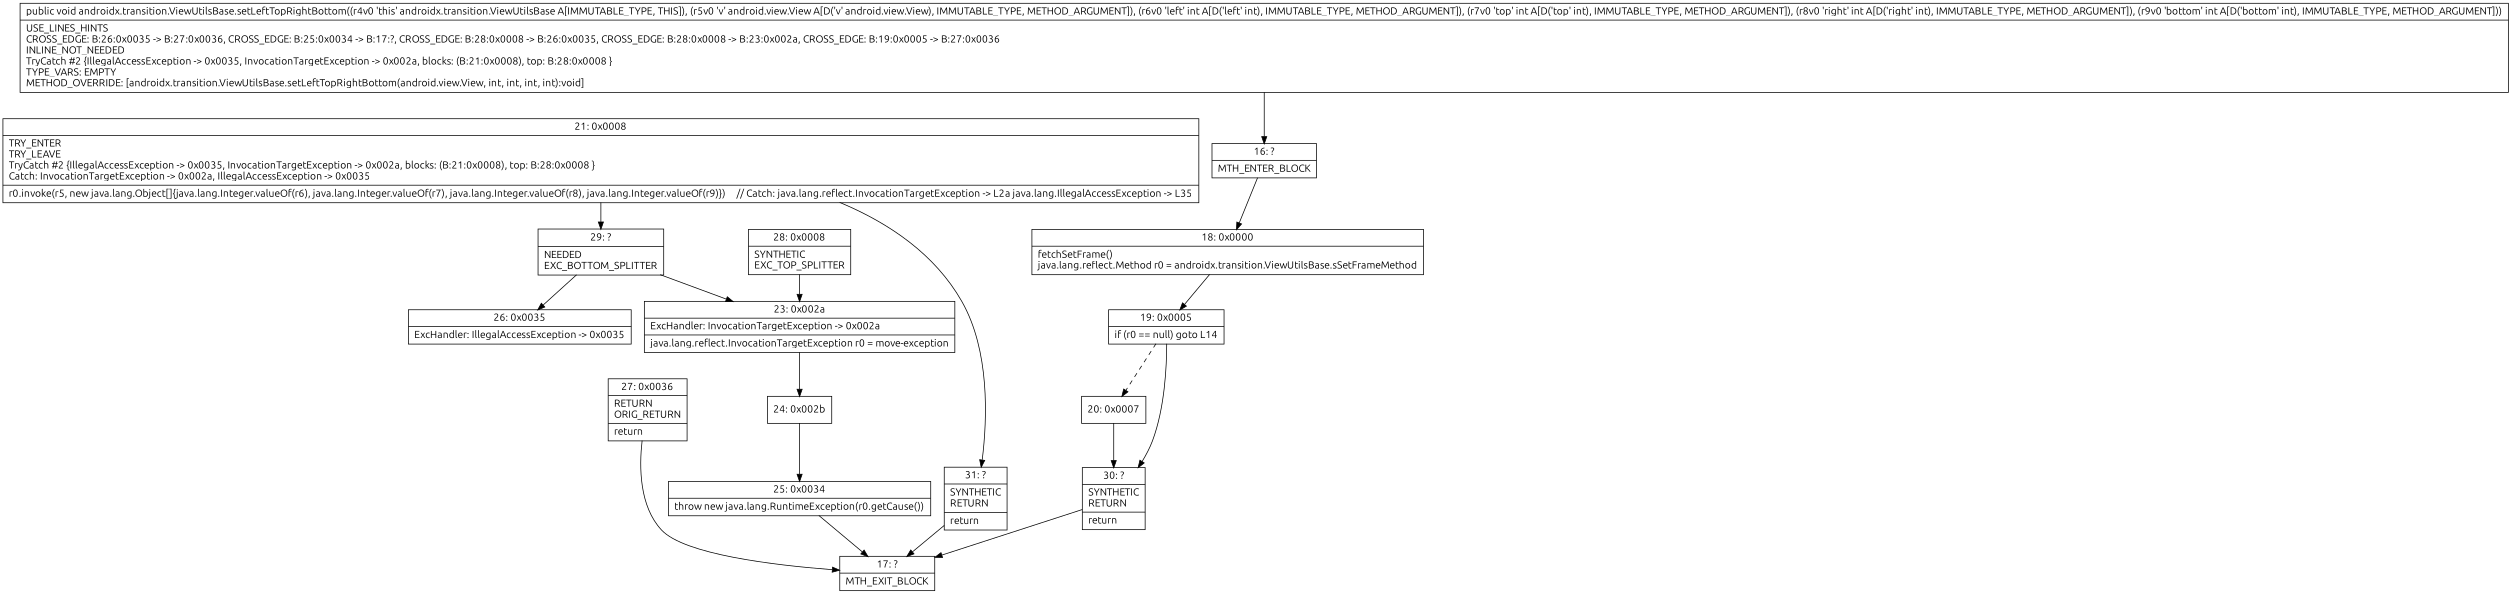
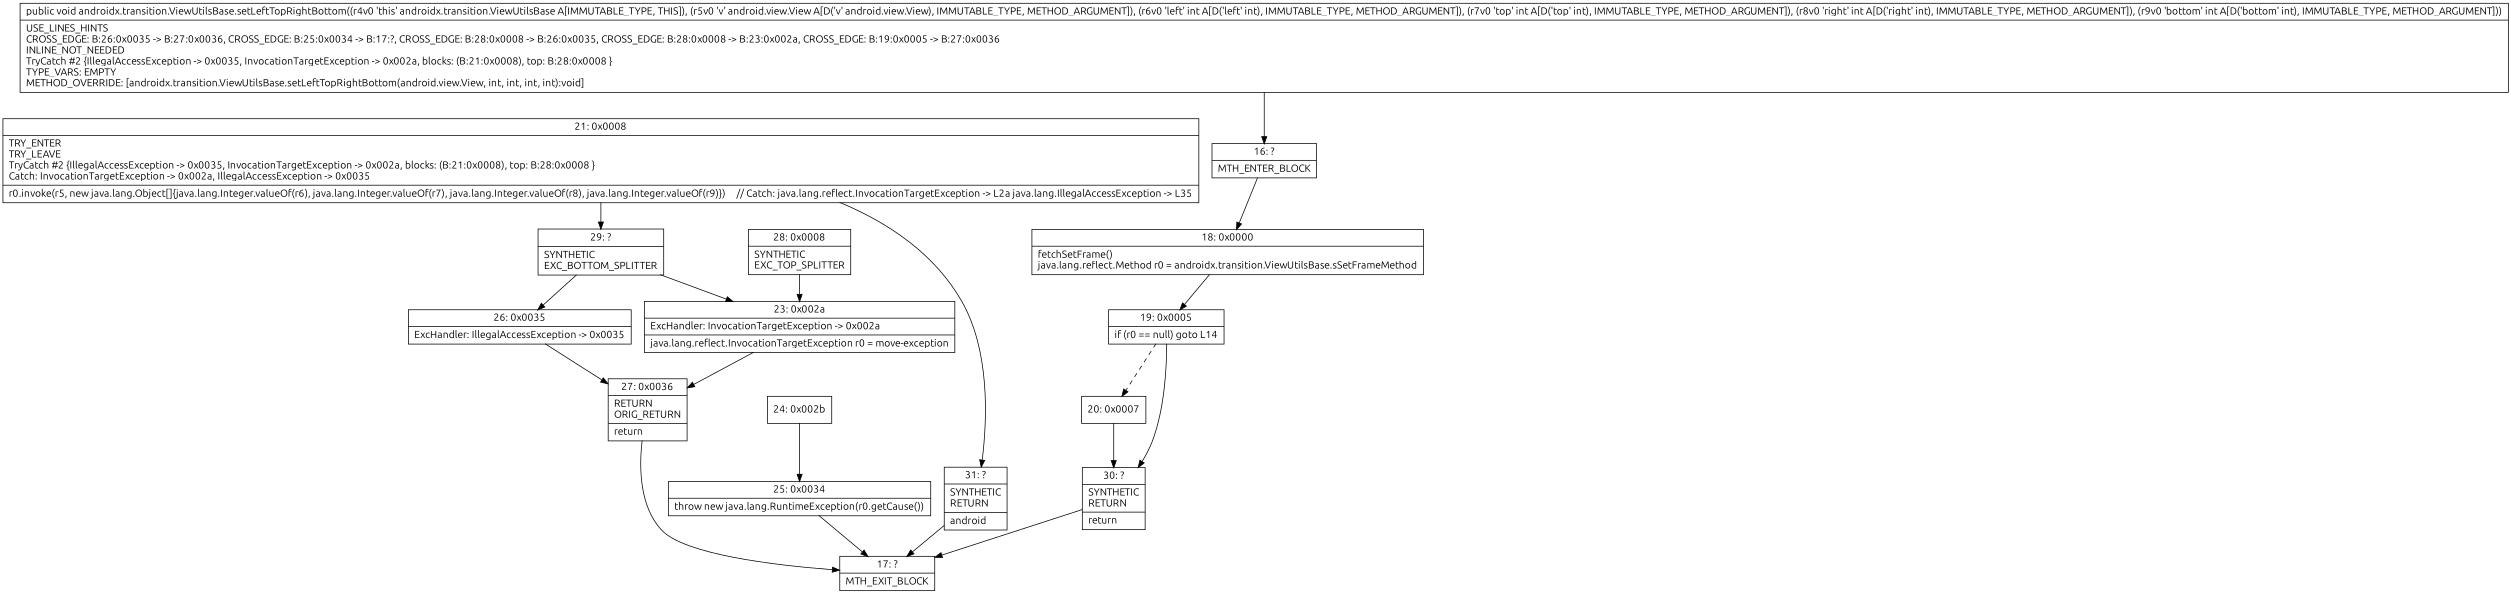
(563, 255) -> (569, 255)
none -> (573, 362)
(800, 371) -> (724, 368)
(965, 521) -> (968, 521)
